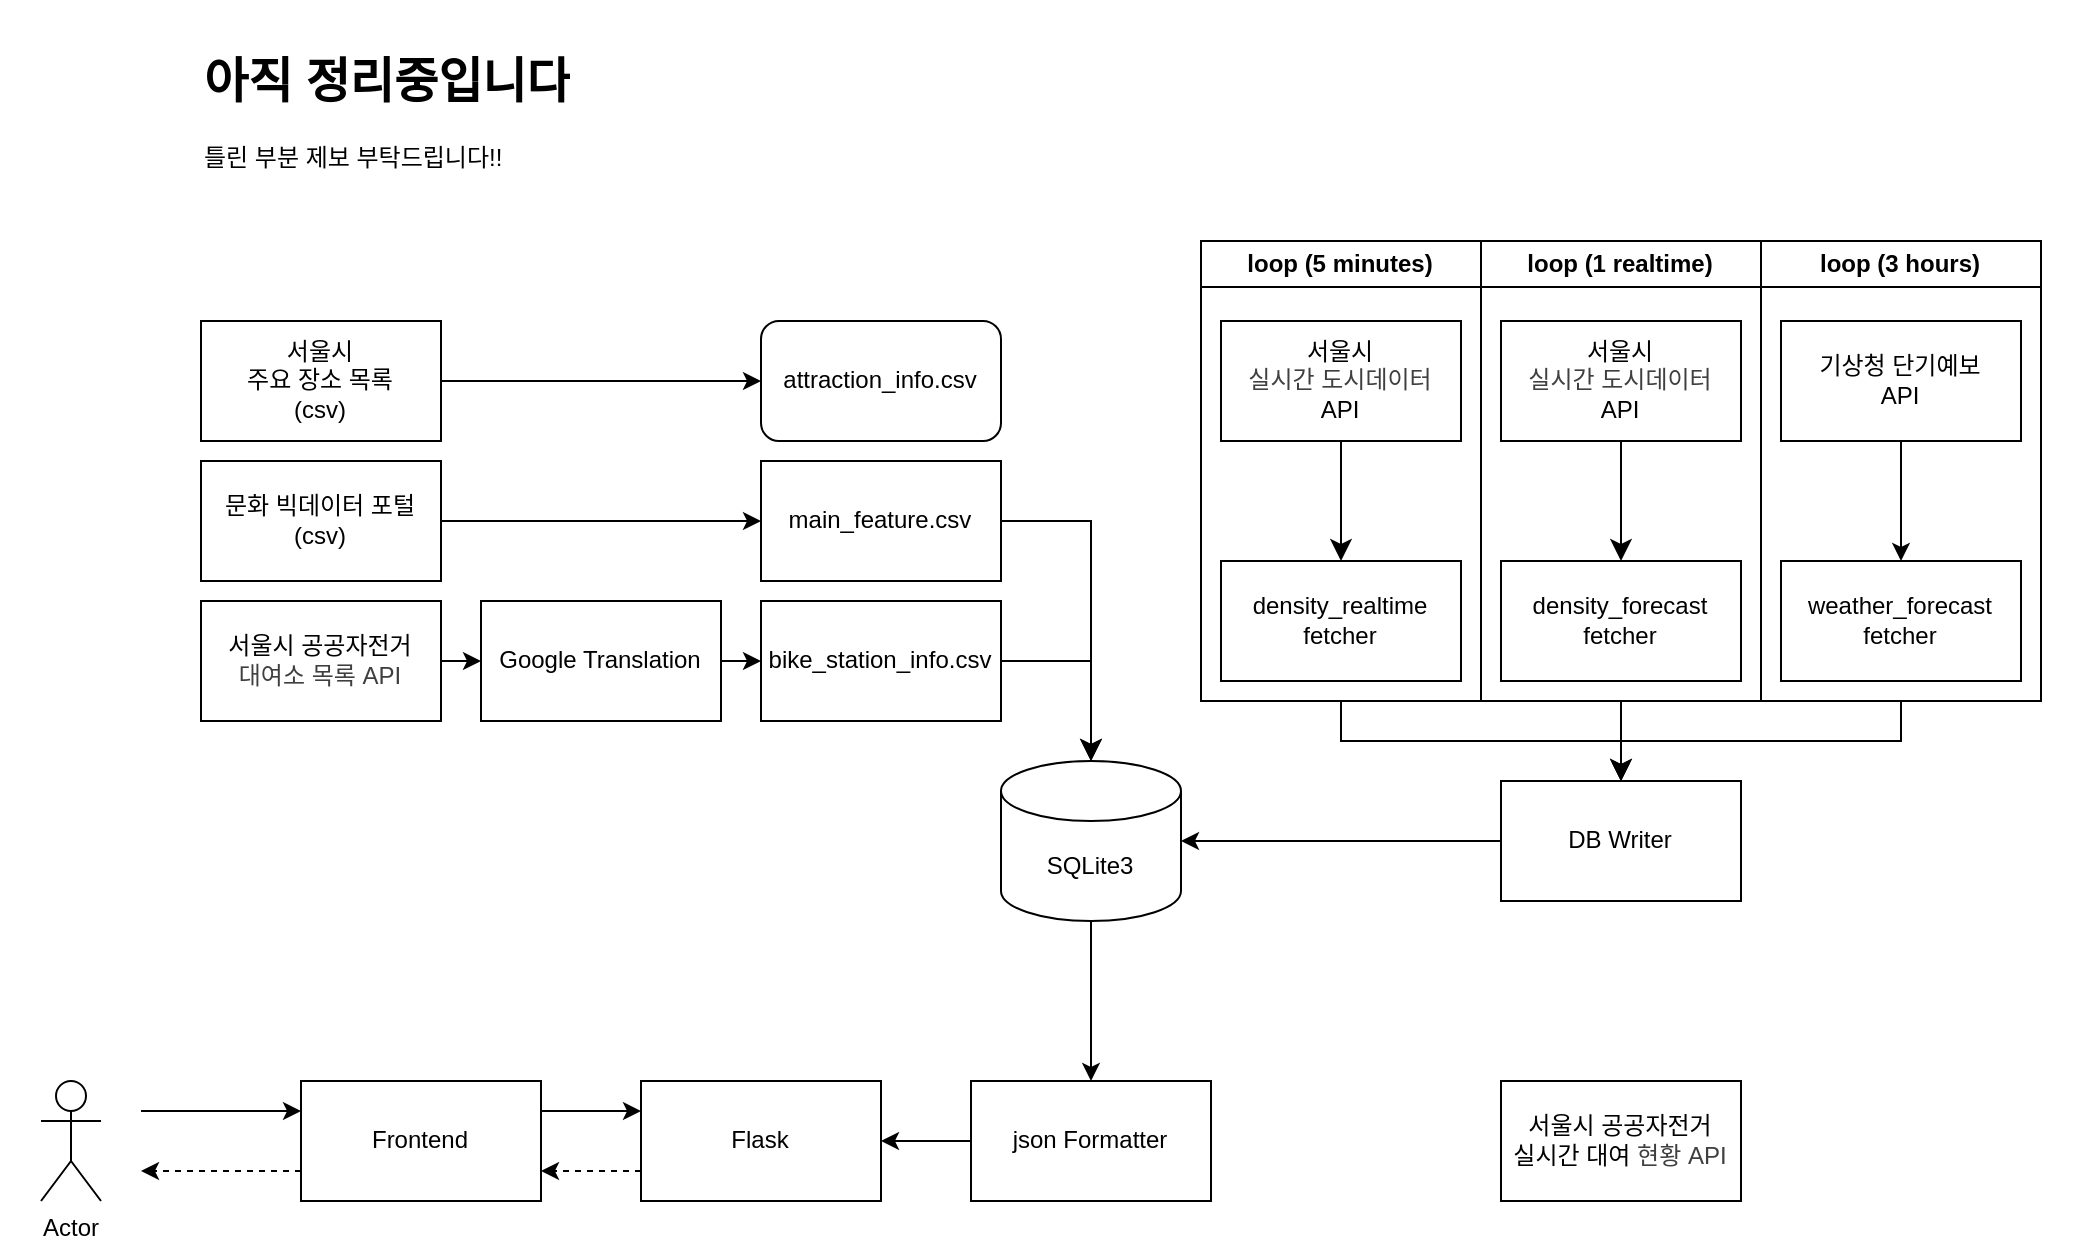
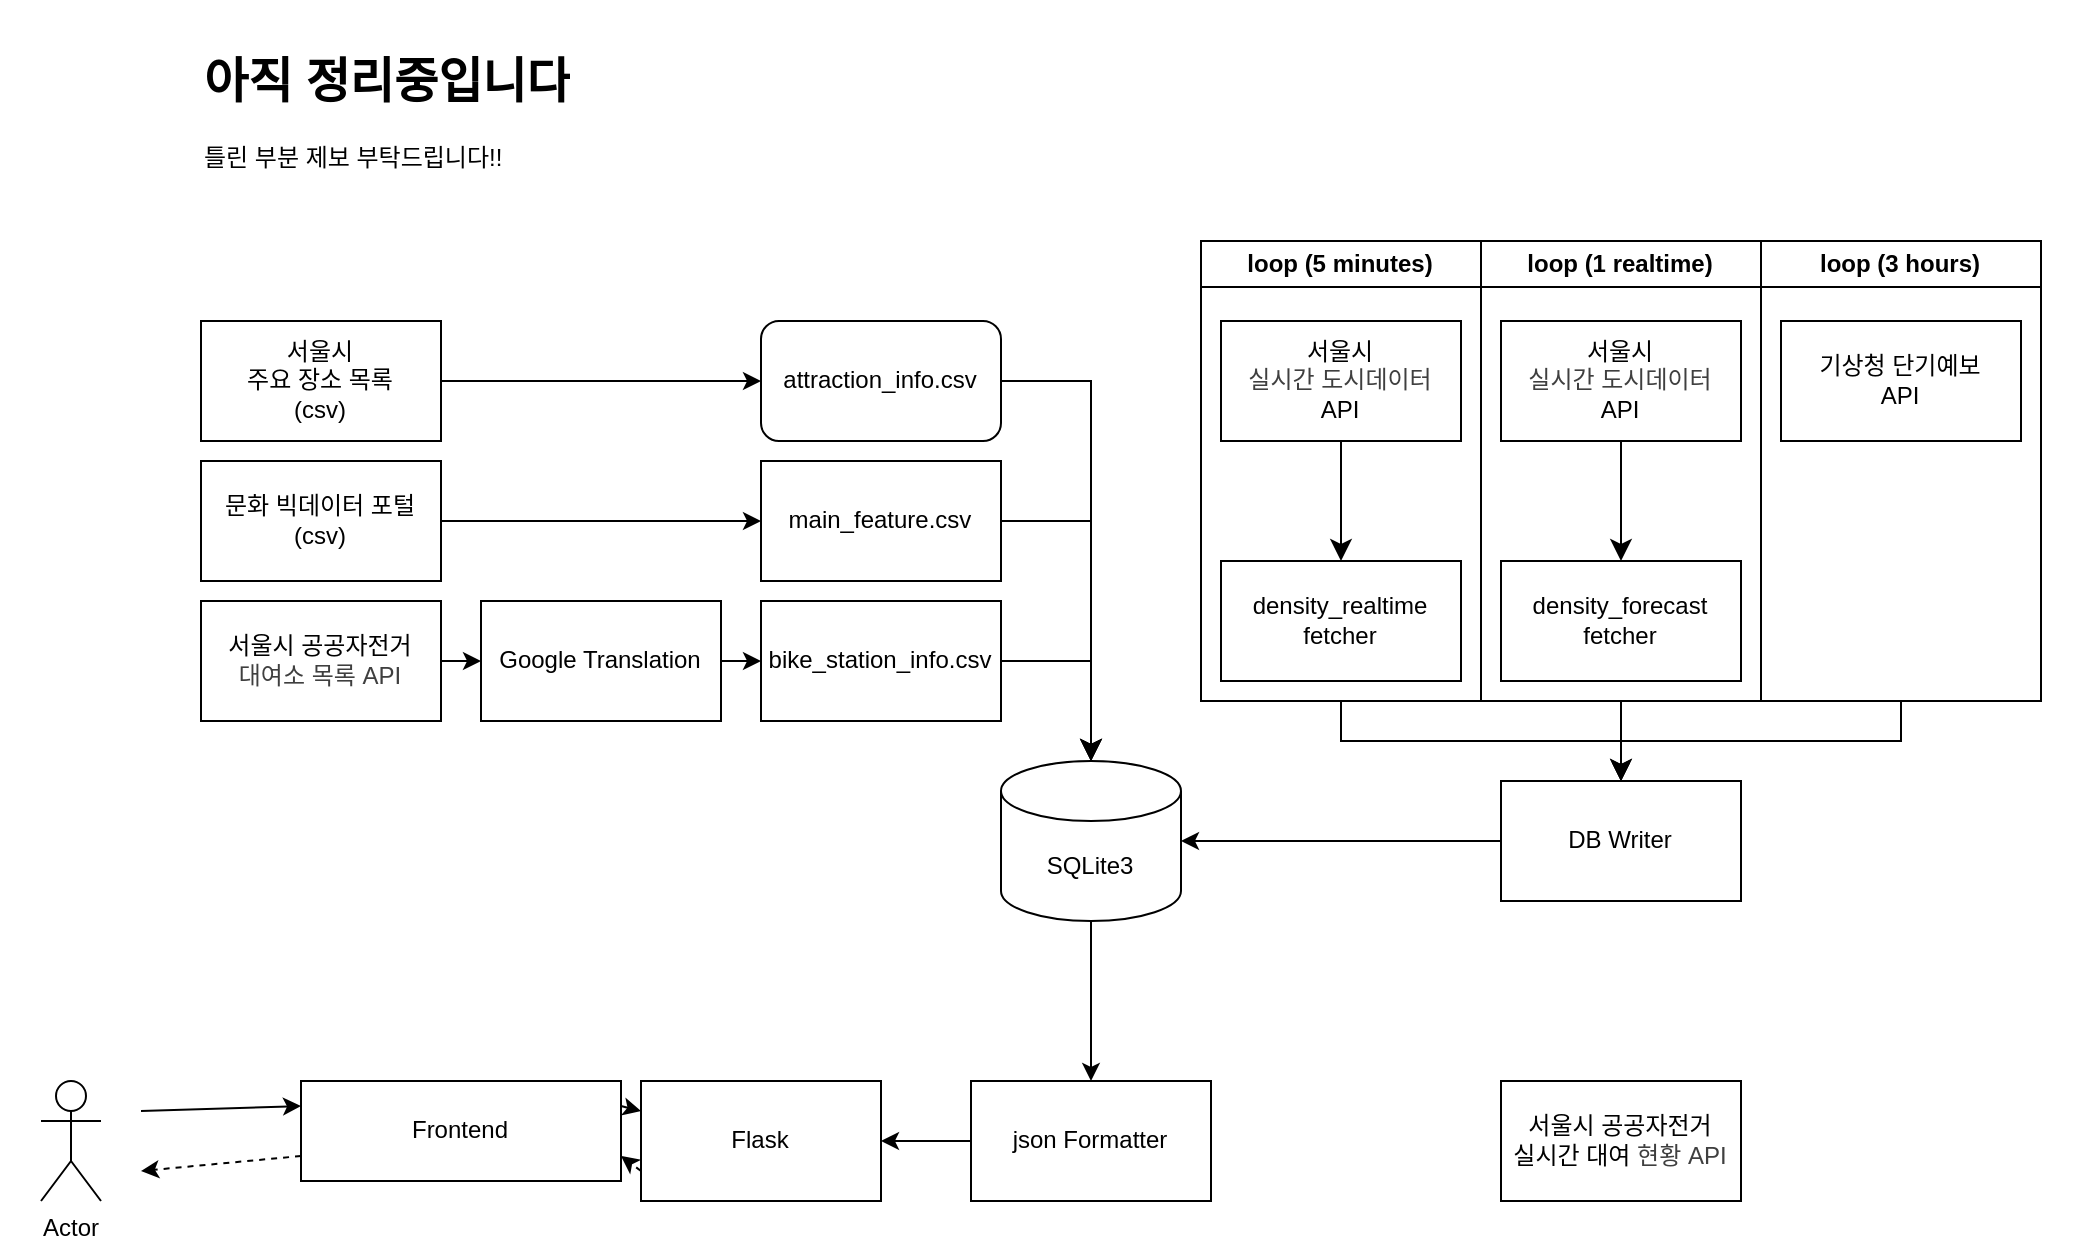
none -> (1091, 404)
(1901, 494) -> none
(1901, 621) -> none
(421, 1141) -> (461, 1131)
